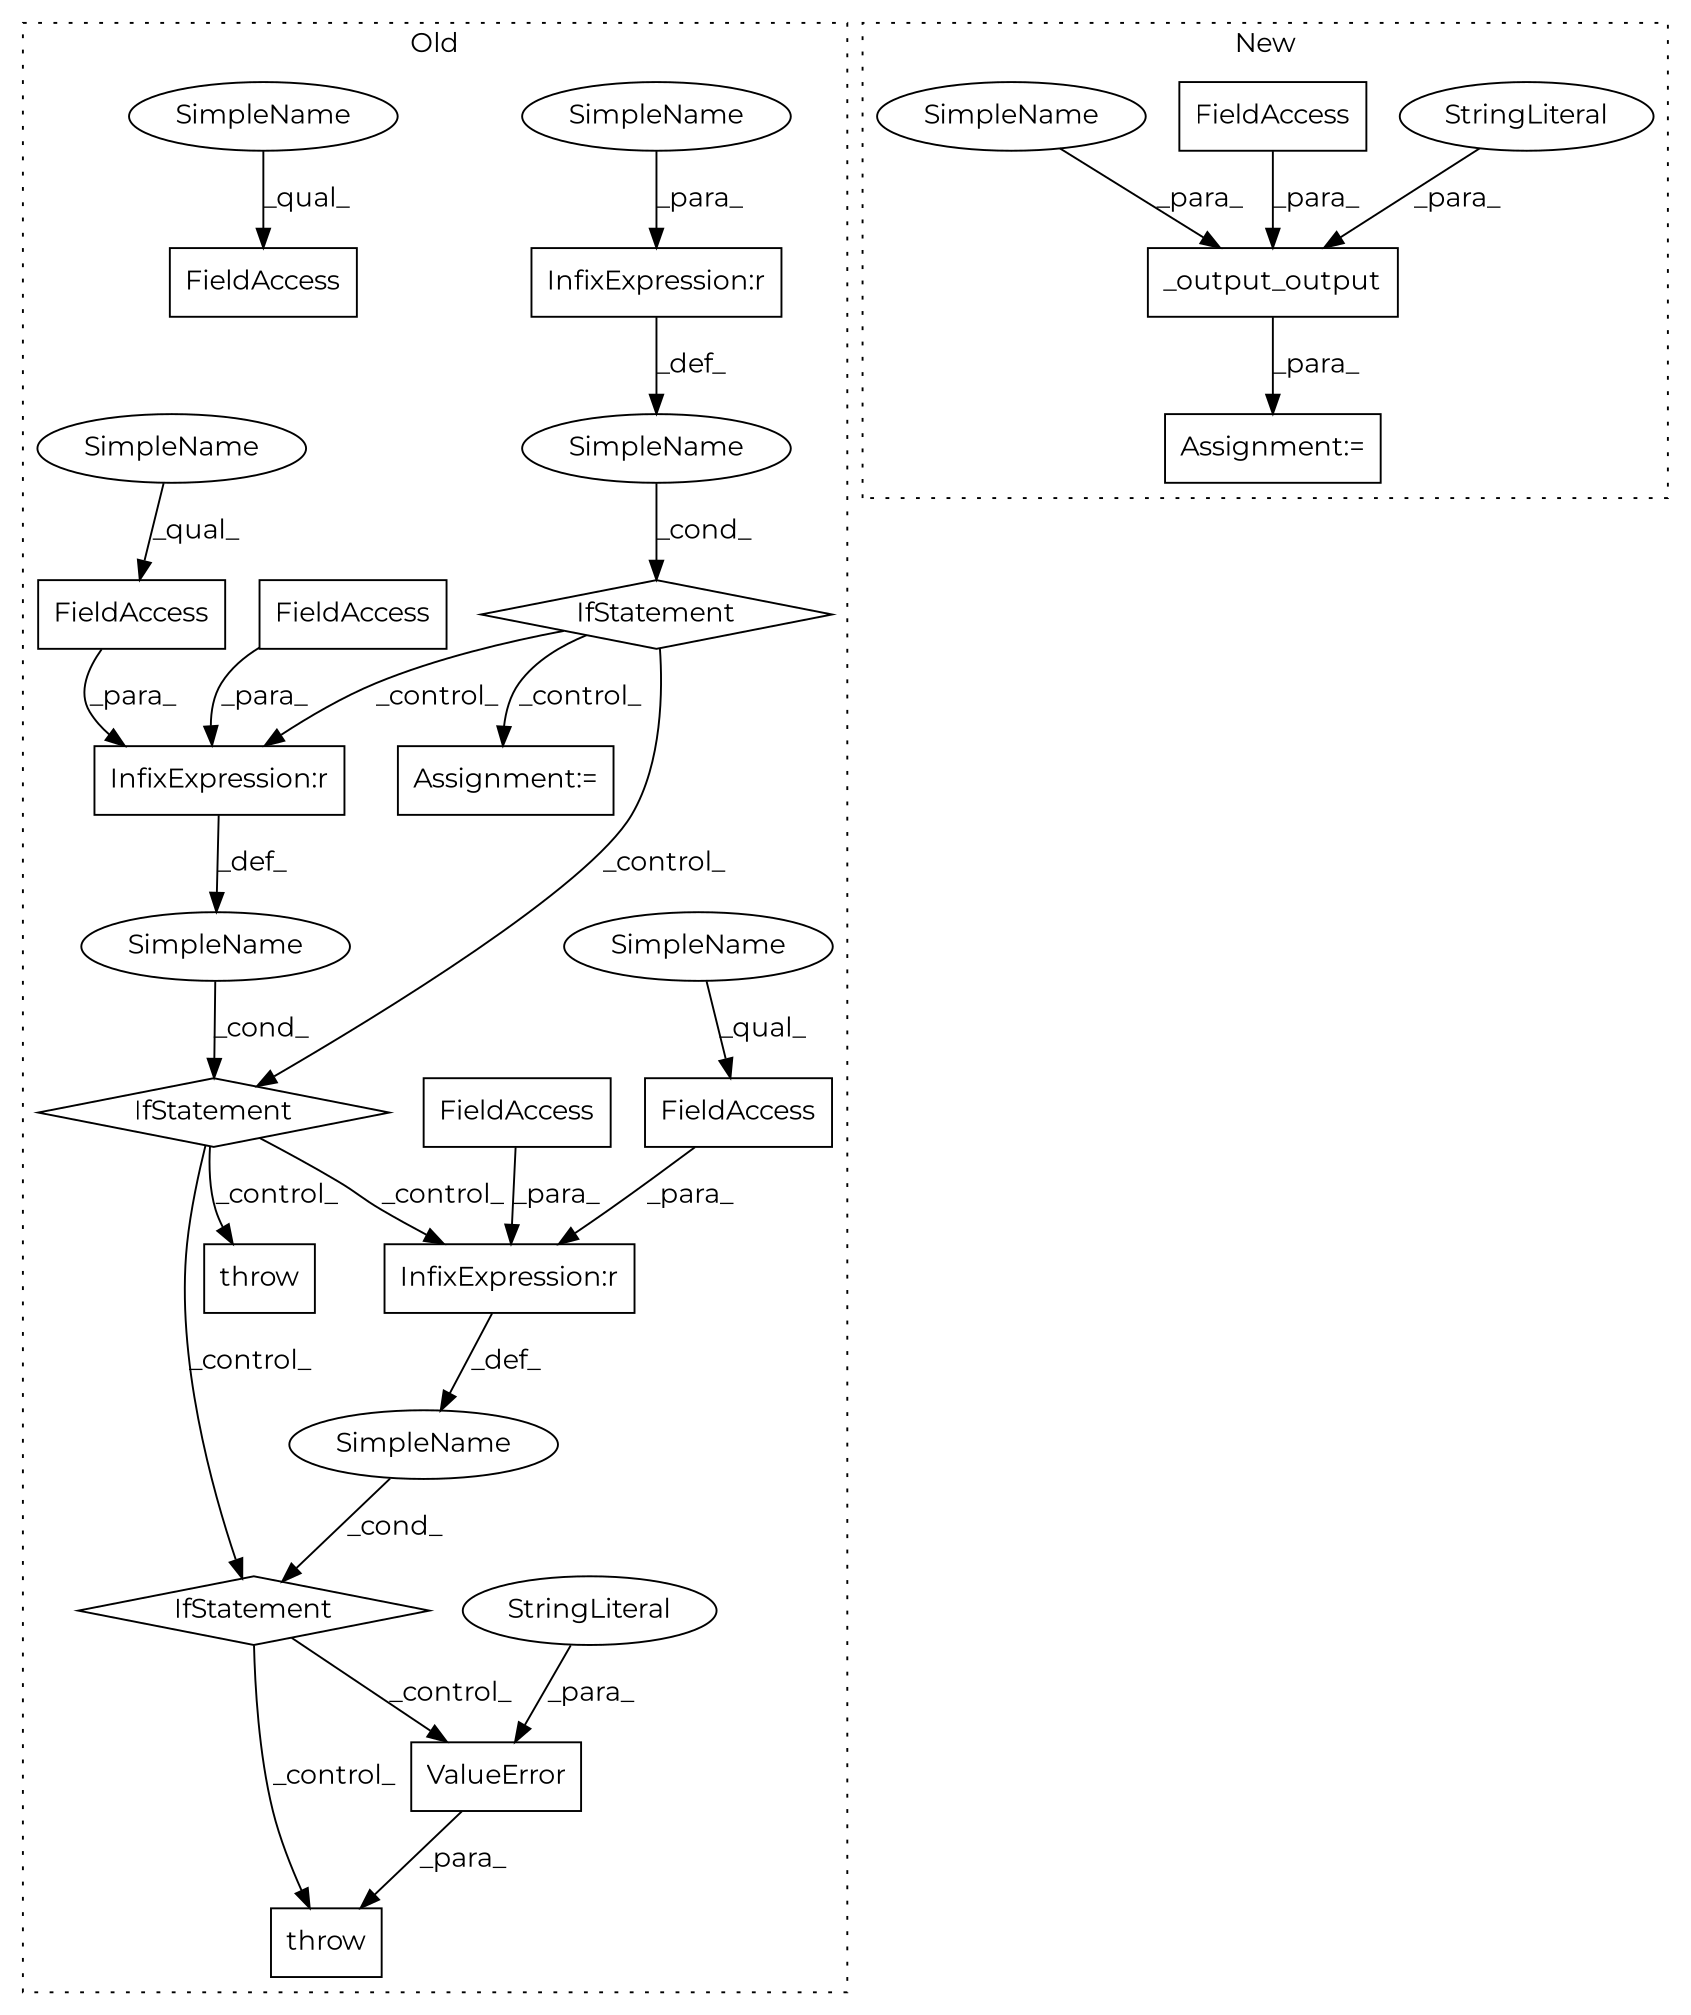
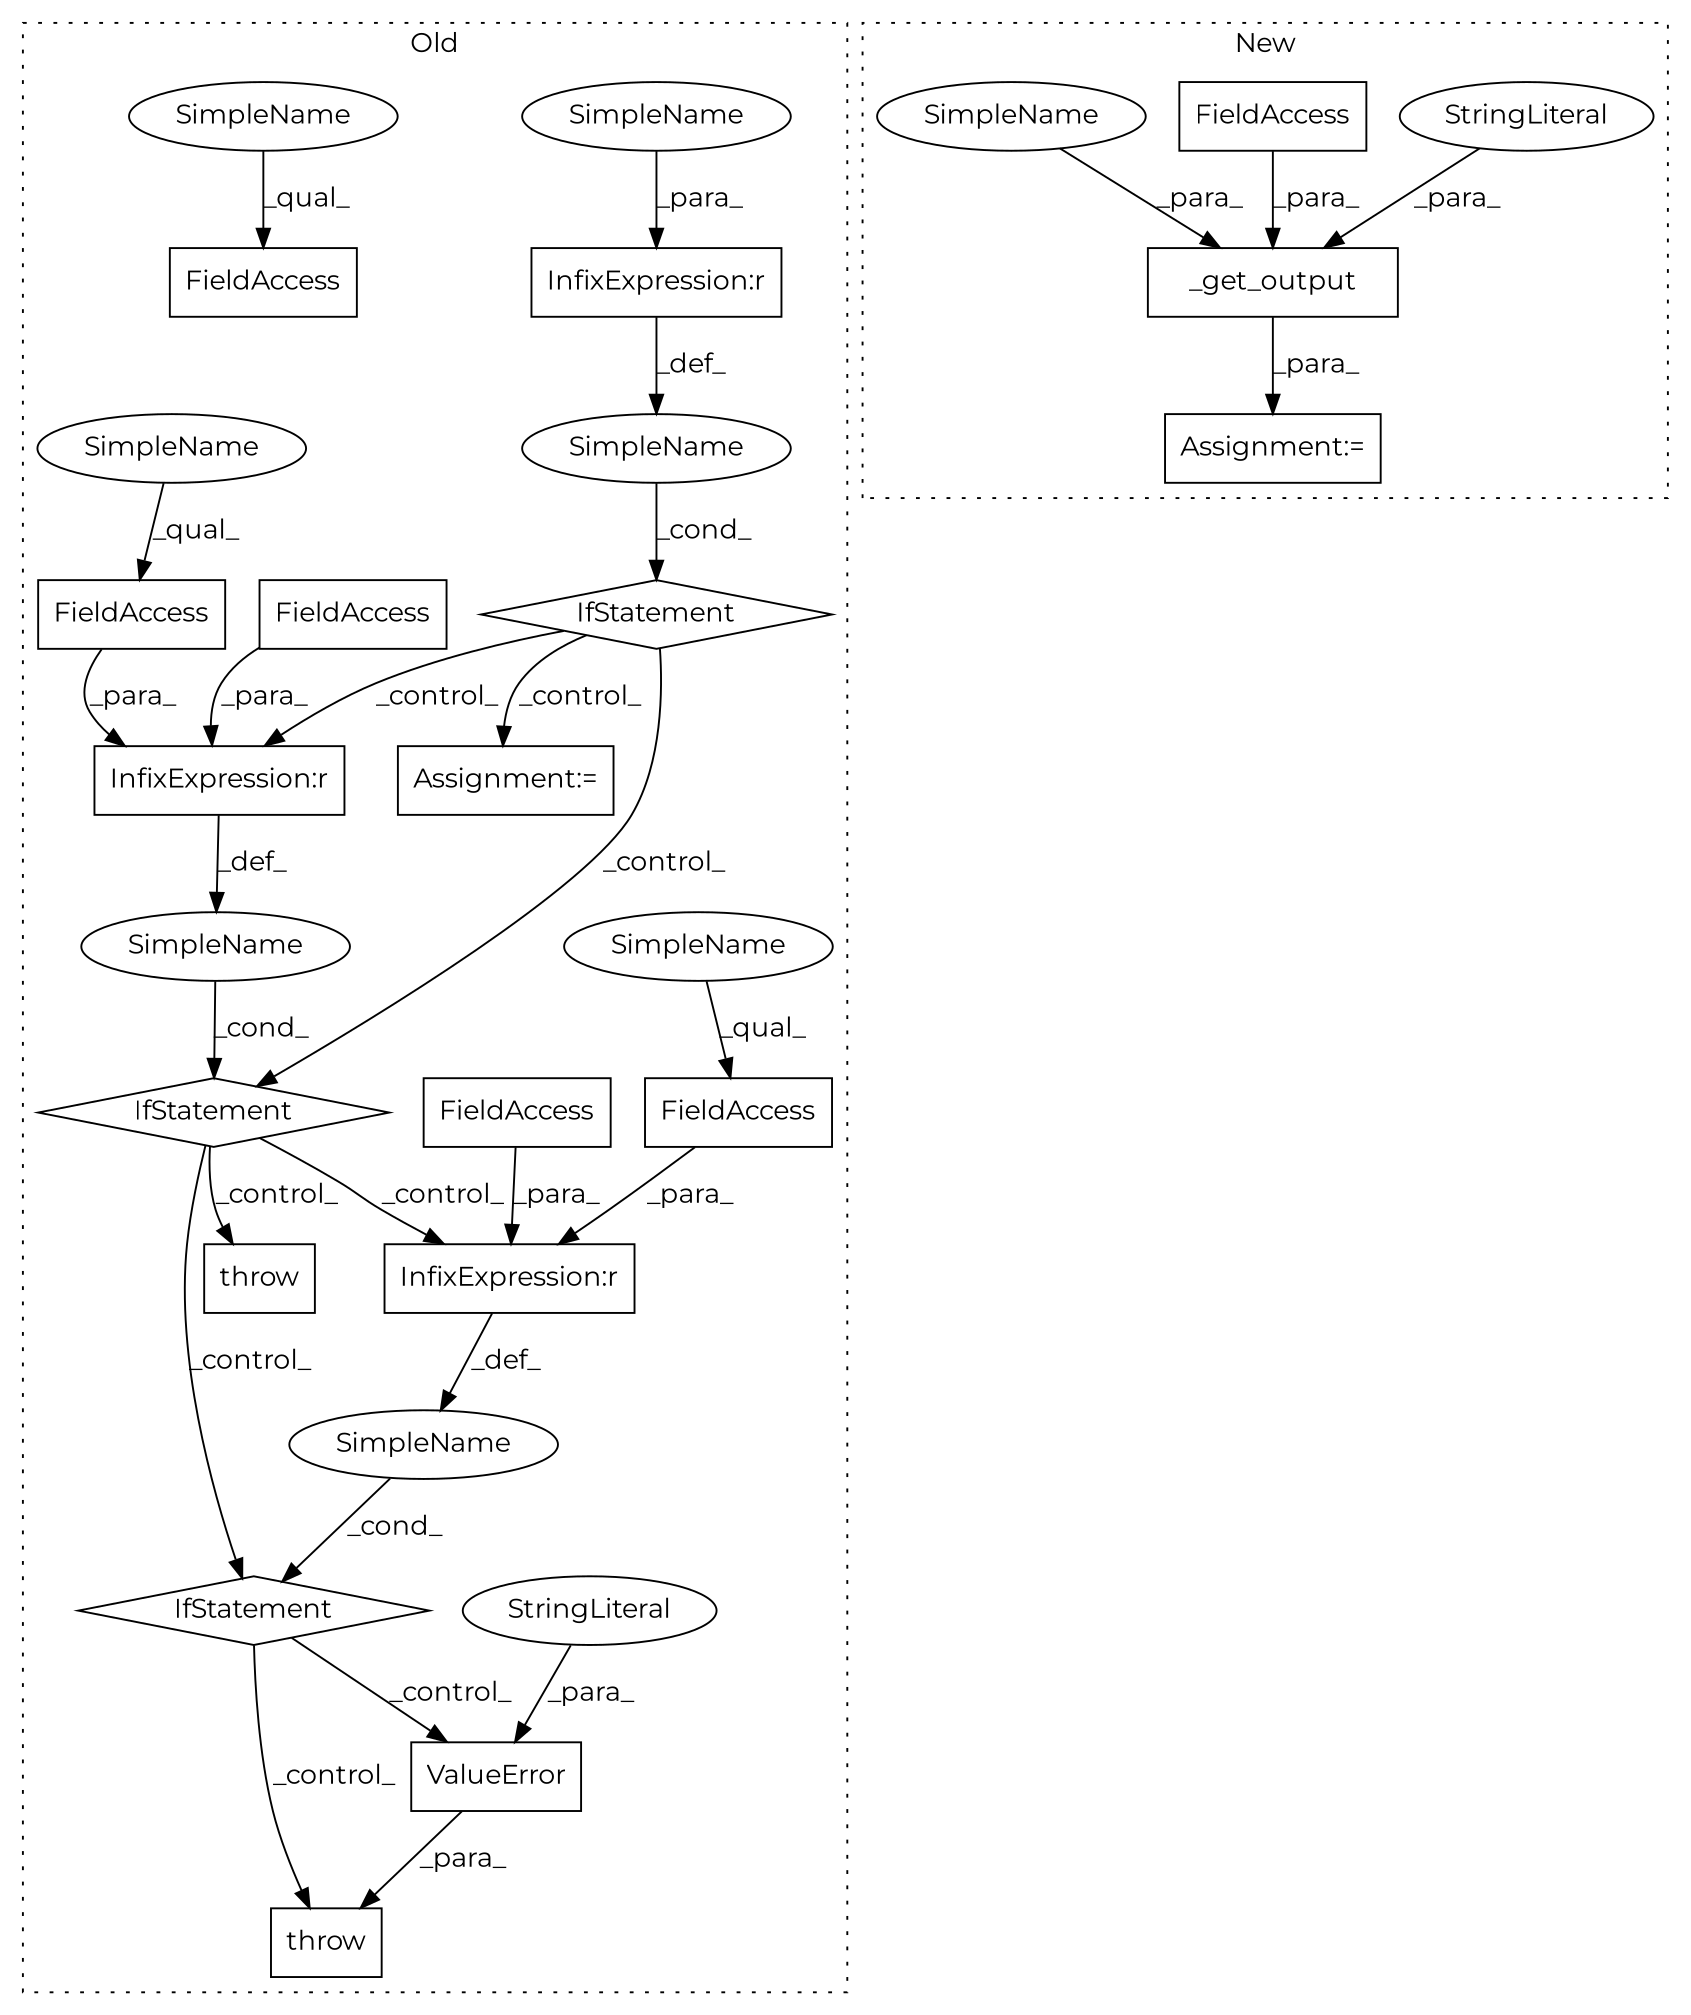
(1273, 282) -> (1273, 282)
